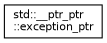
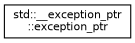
(53, 21) -> (68, 21)
